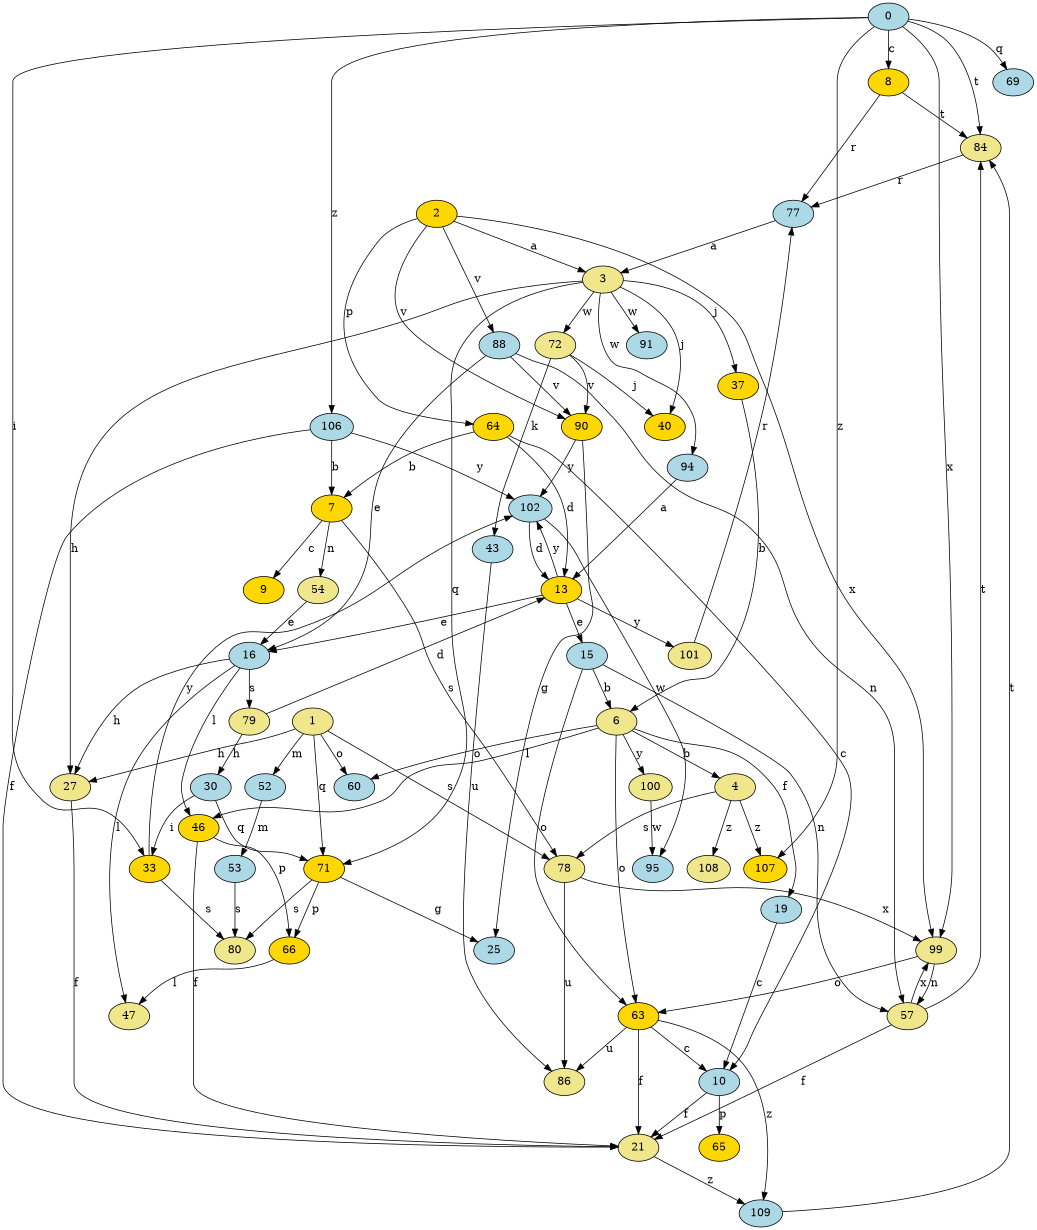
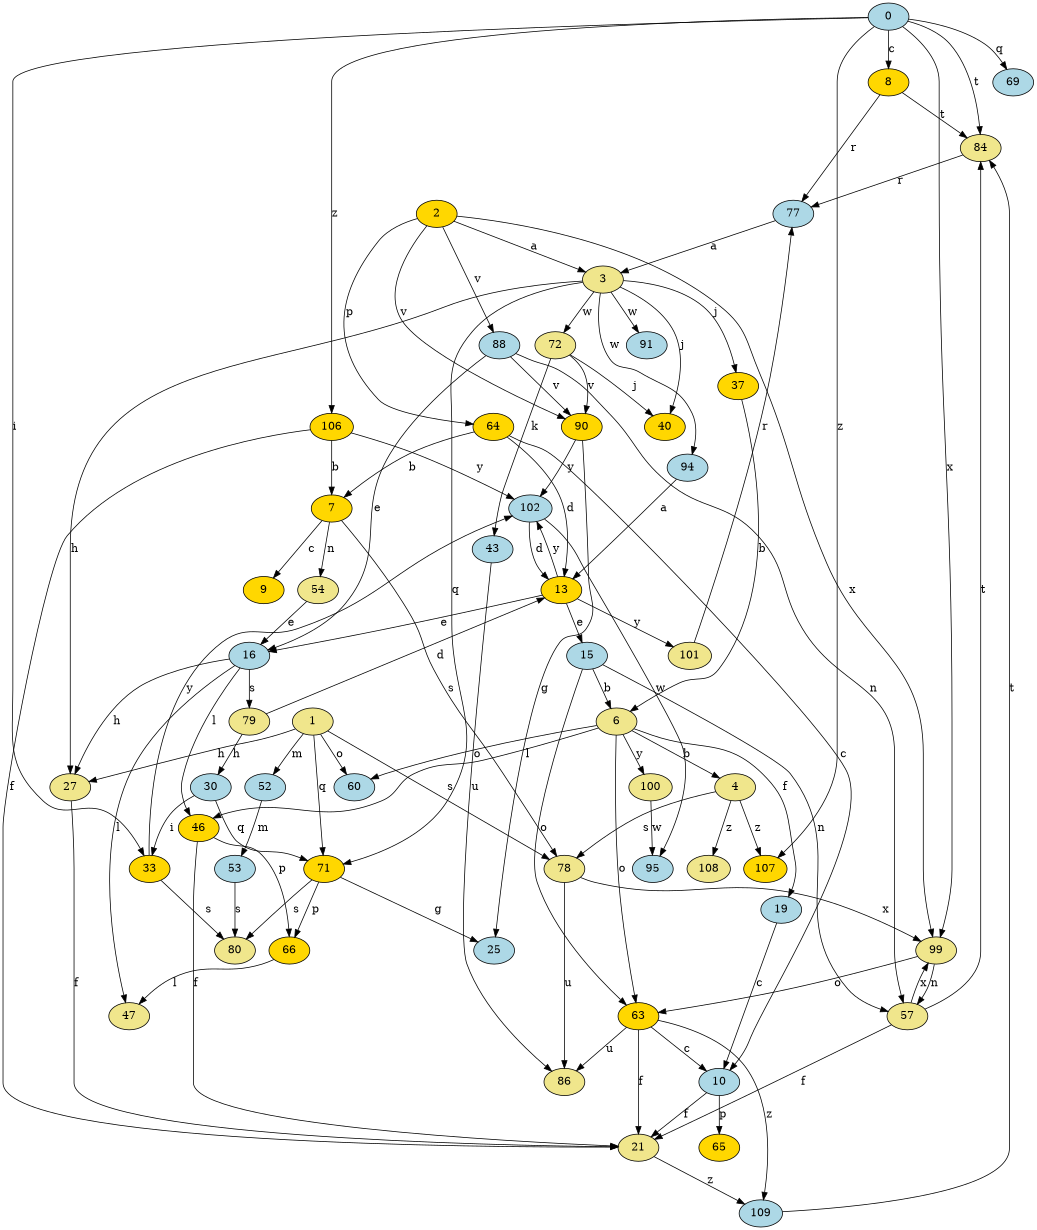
(332, 427) -> (332, 427)
